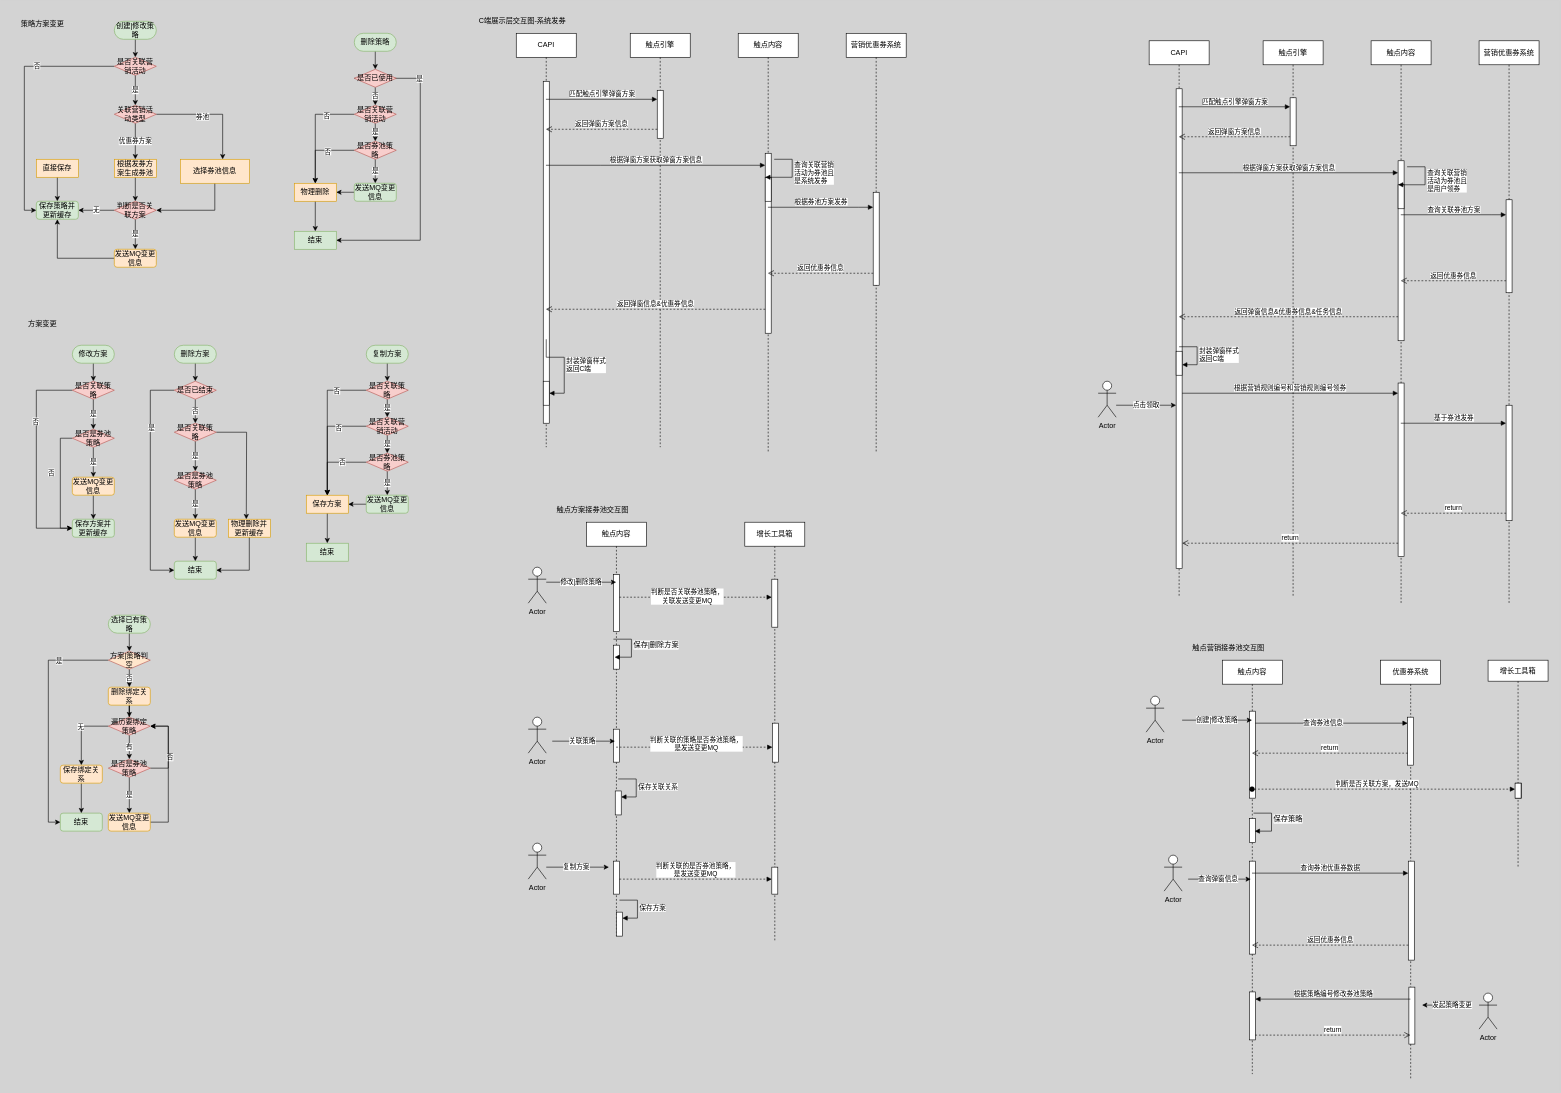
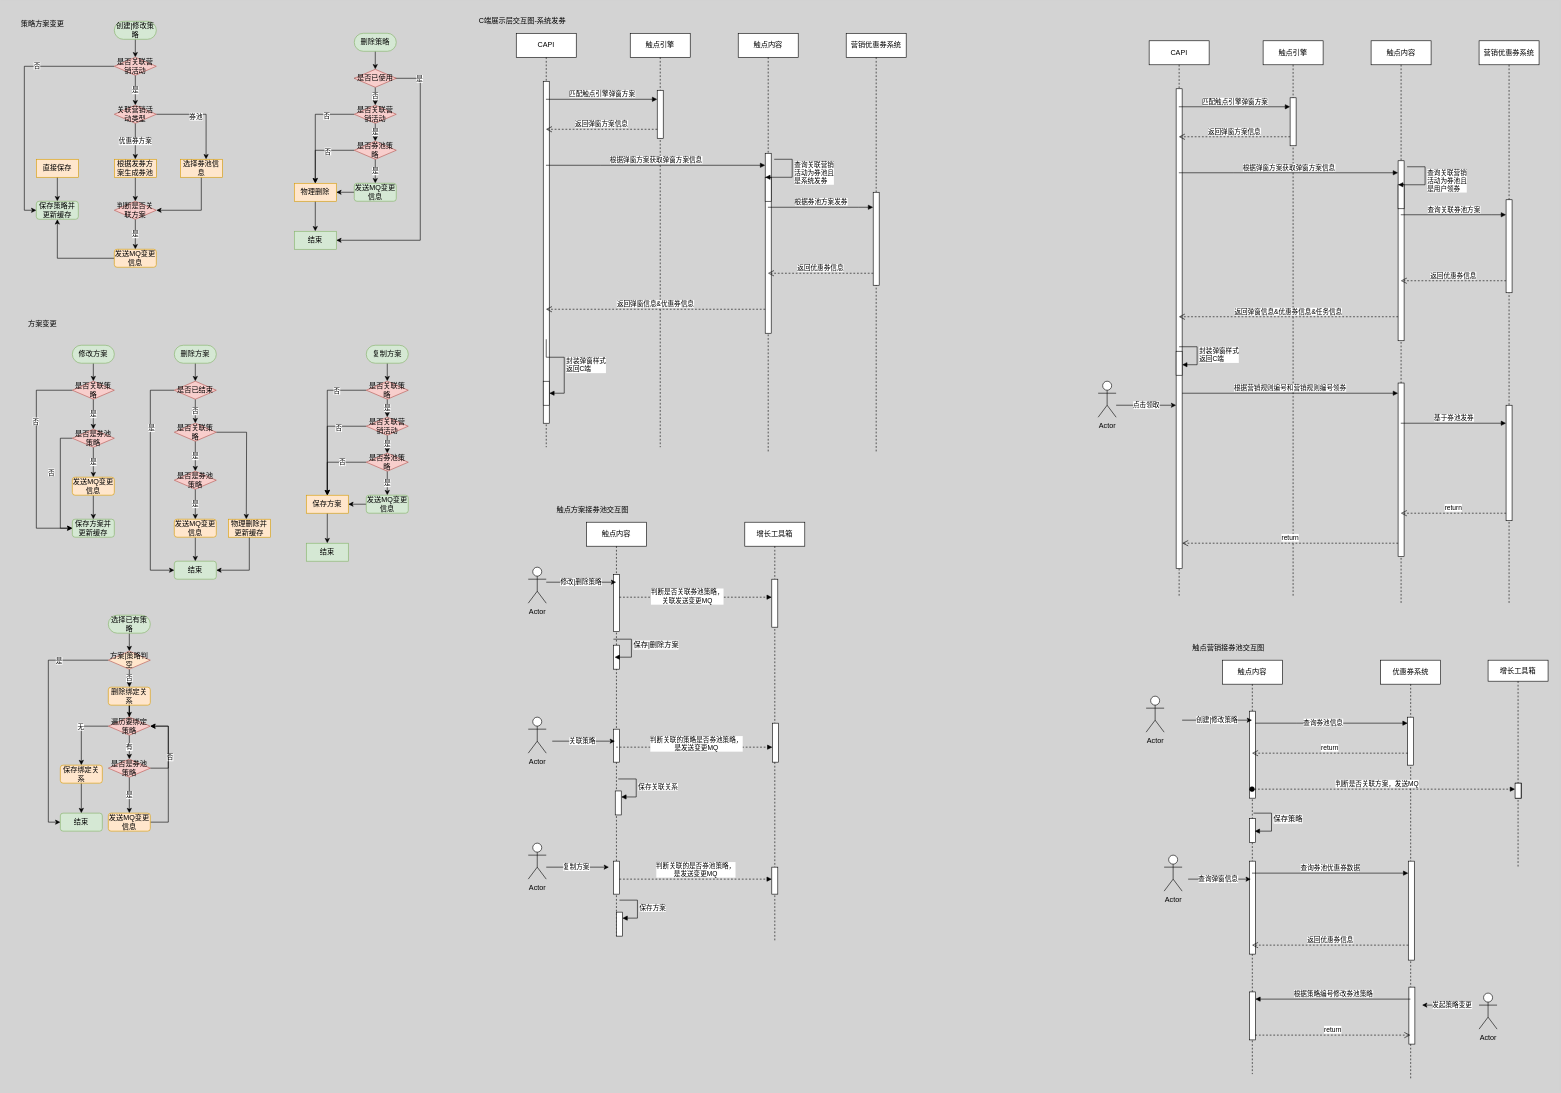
(215, 171) -> (201, 168)
(96, 210) -> none
